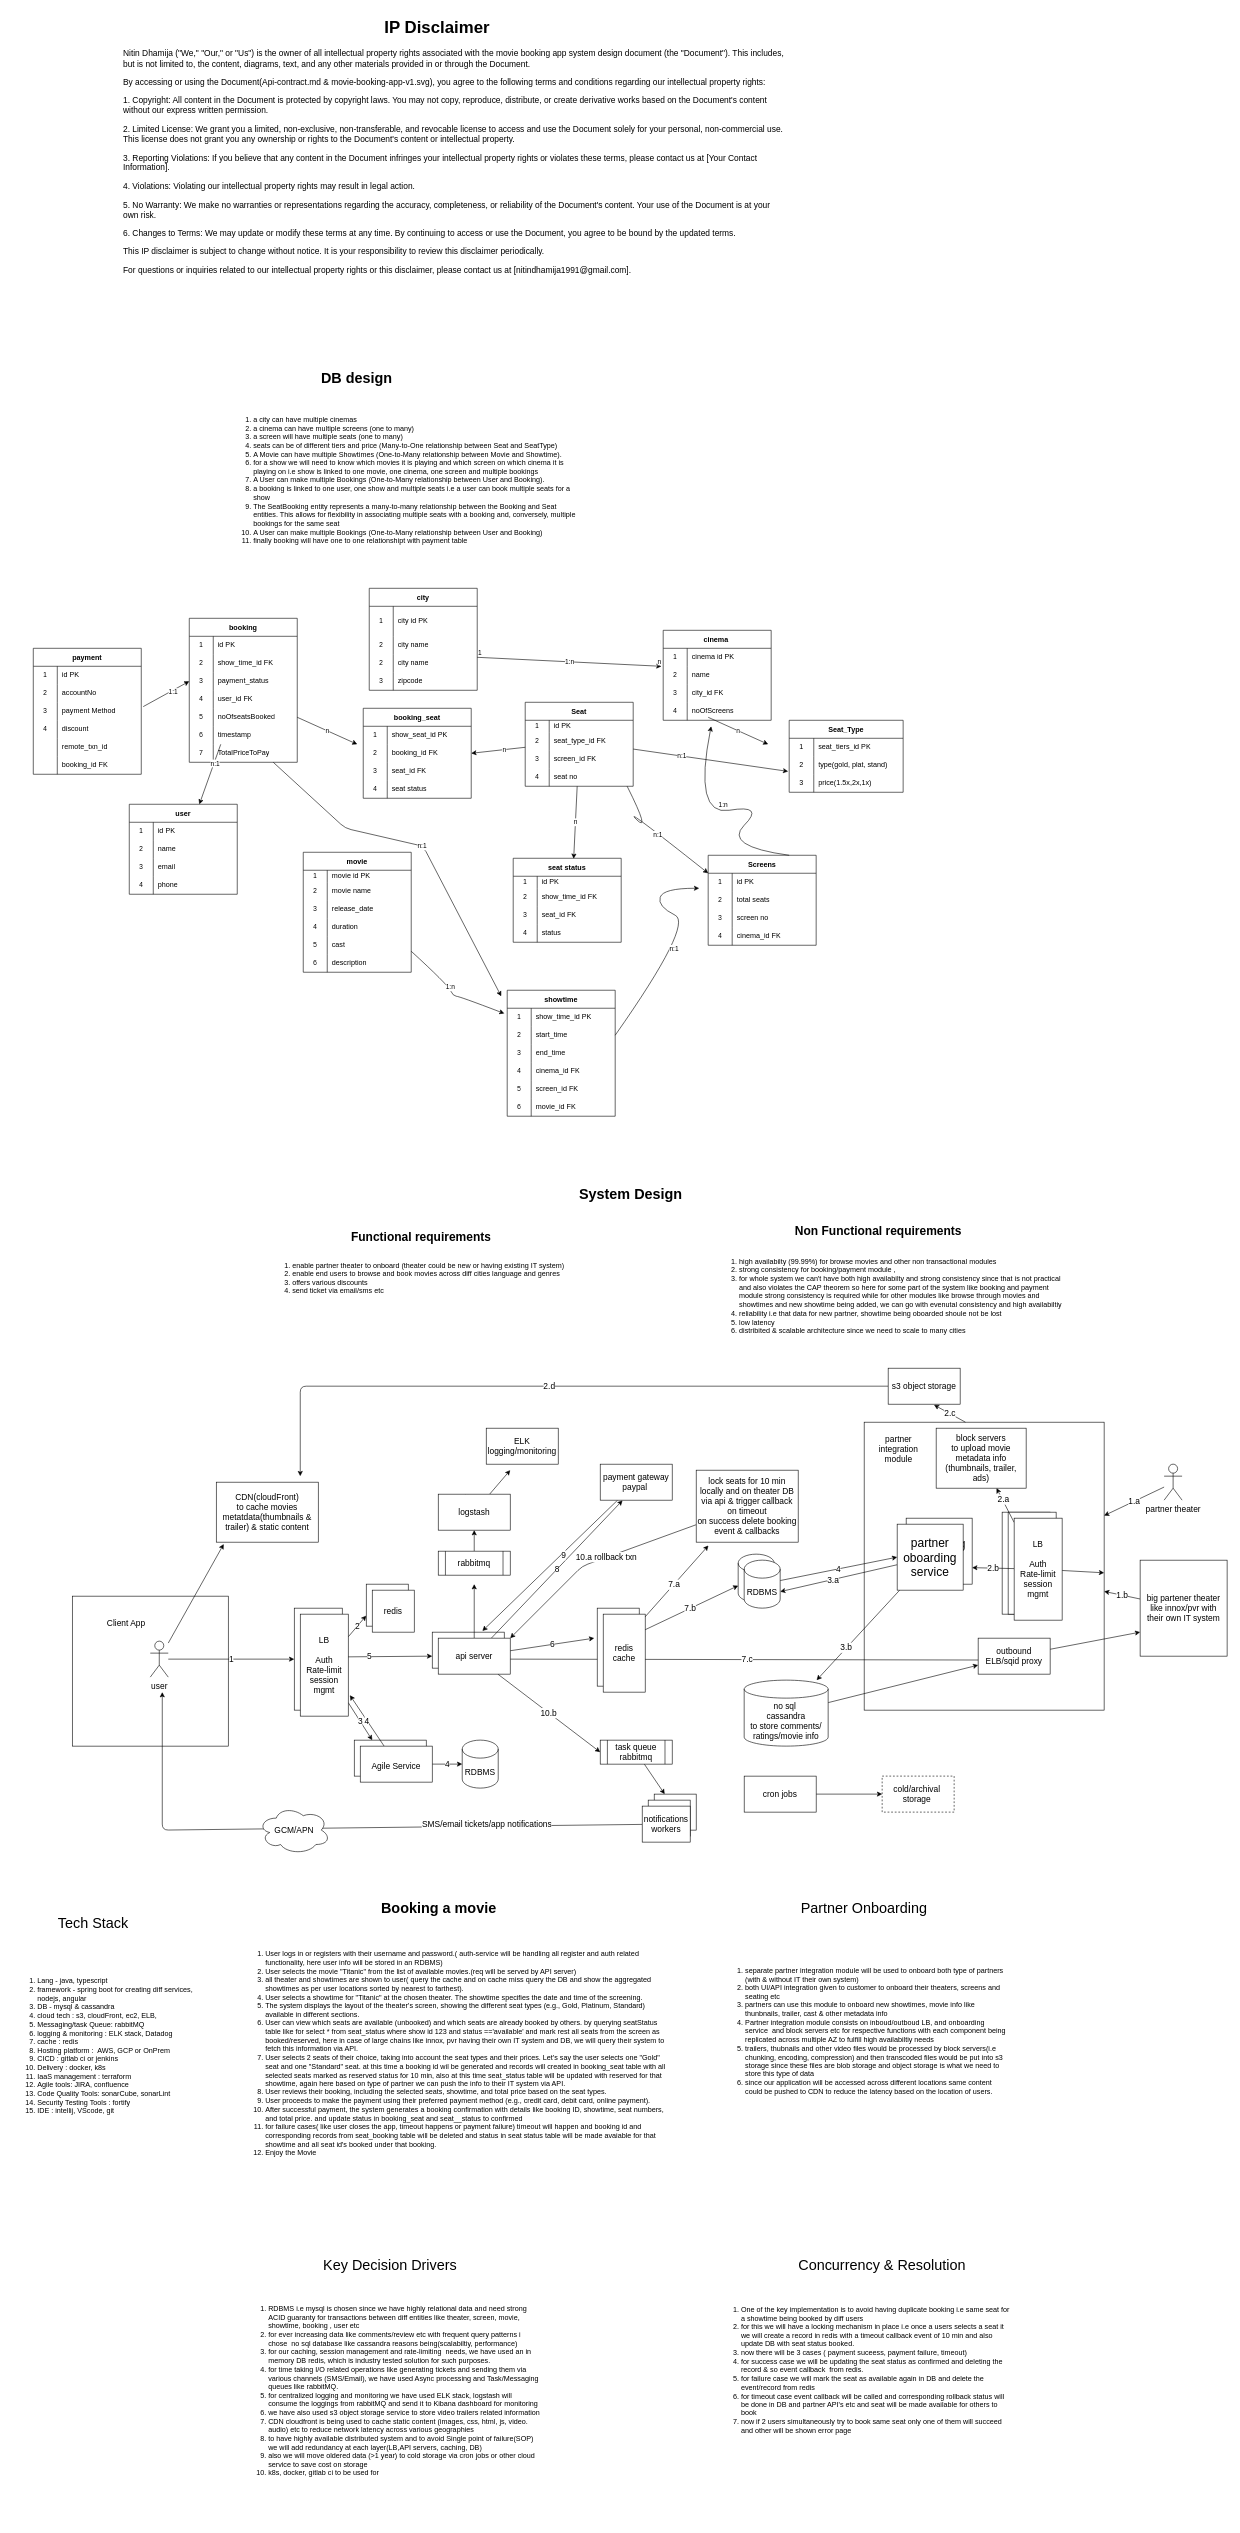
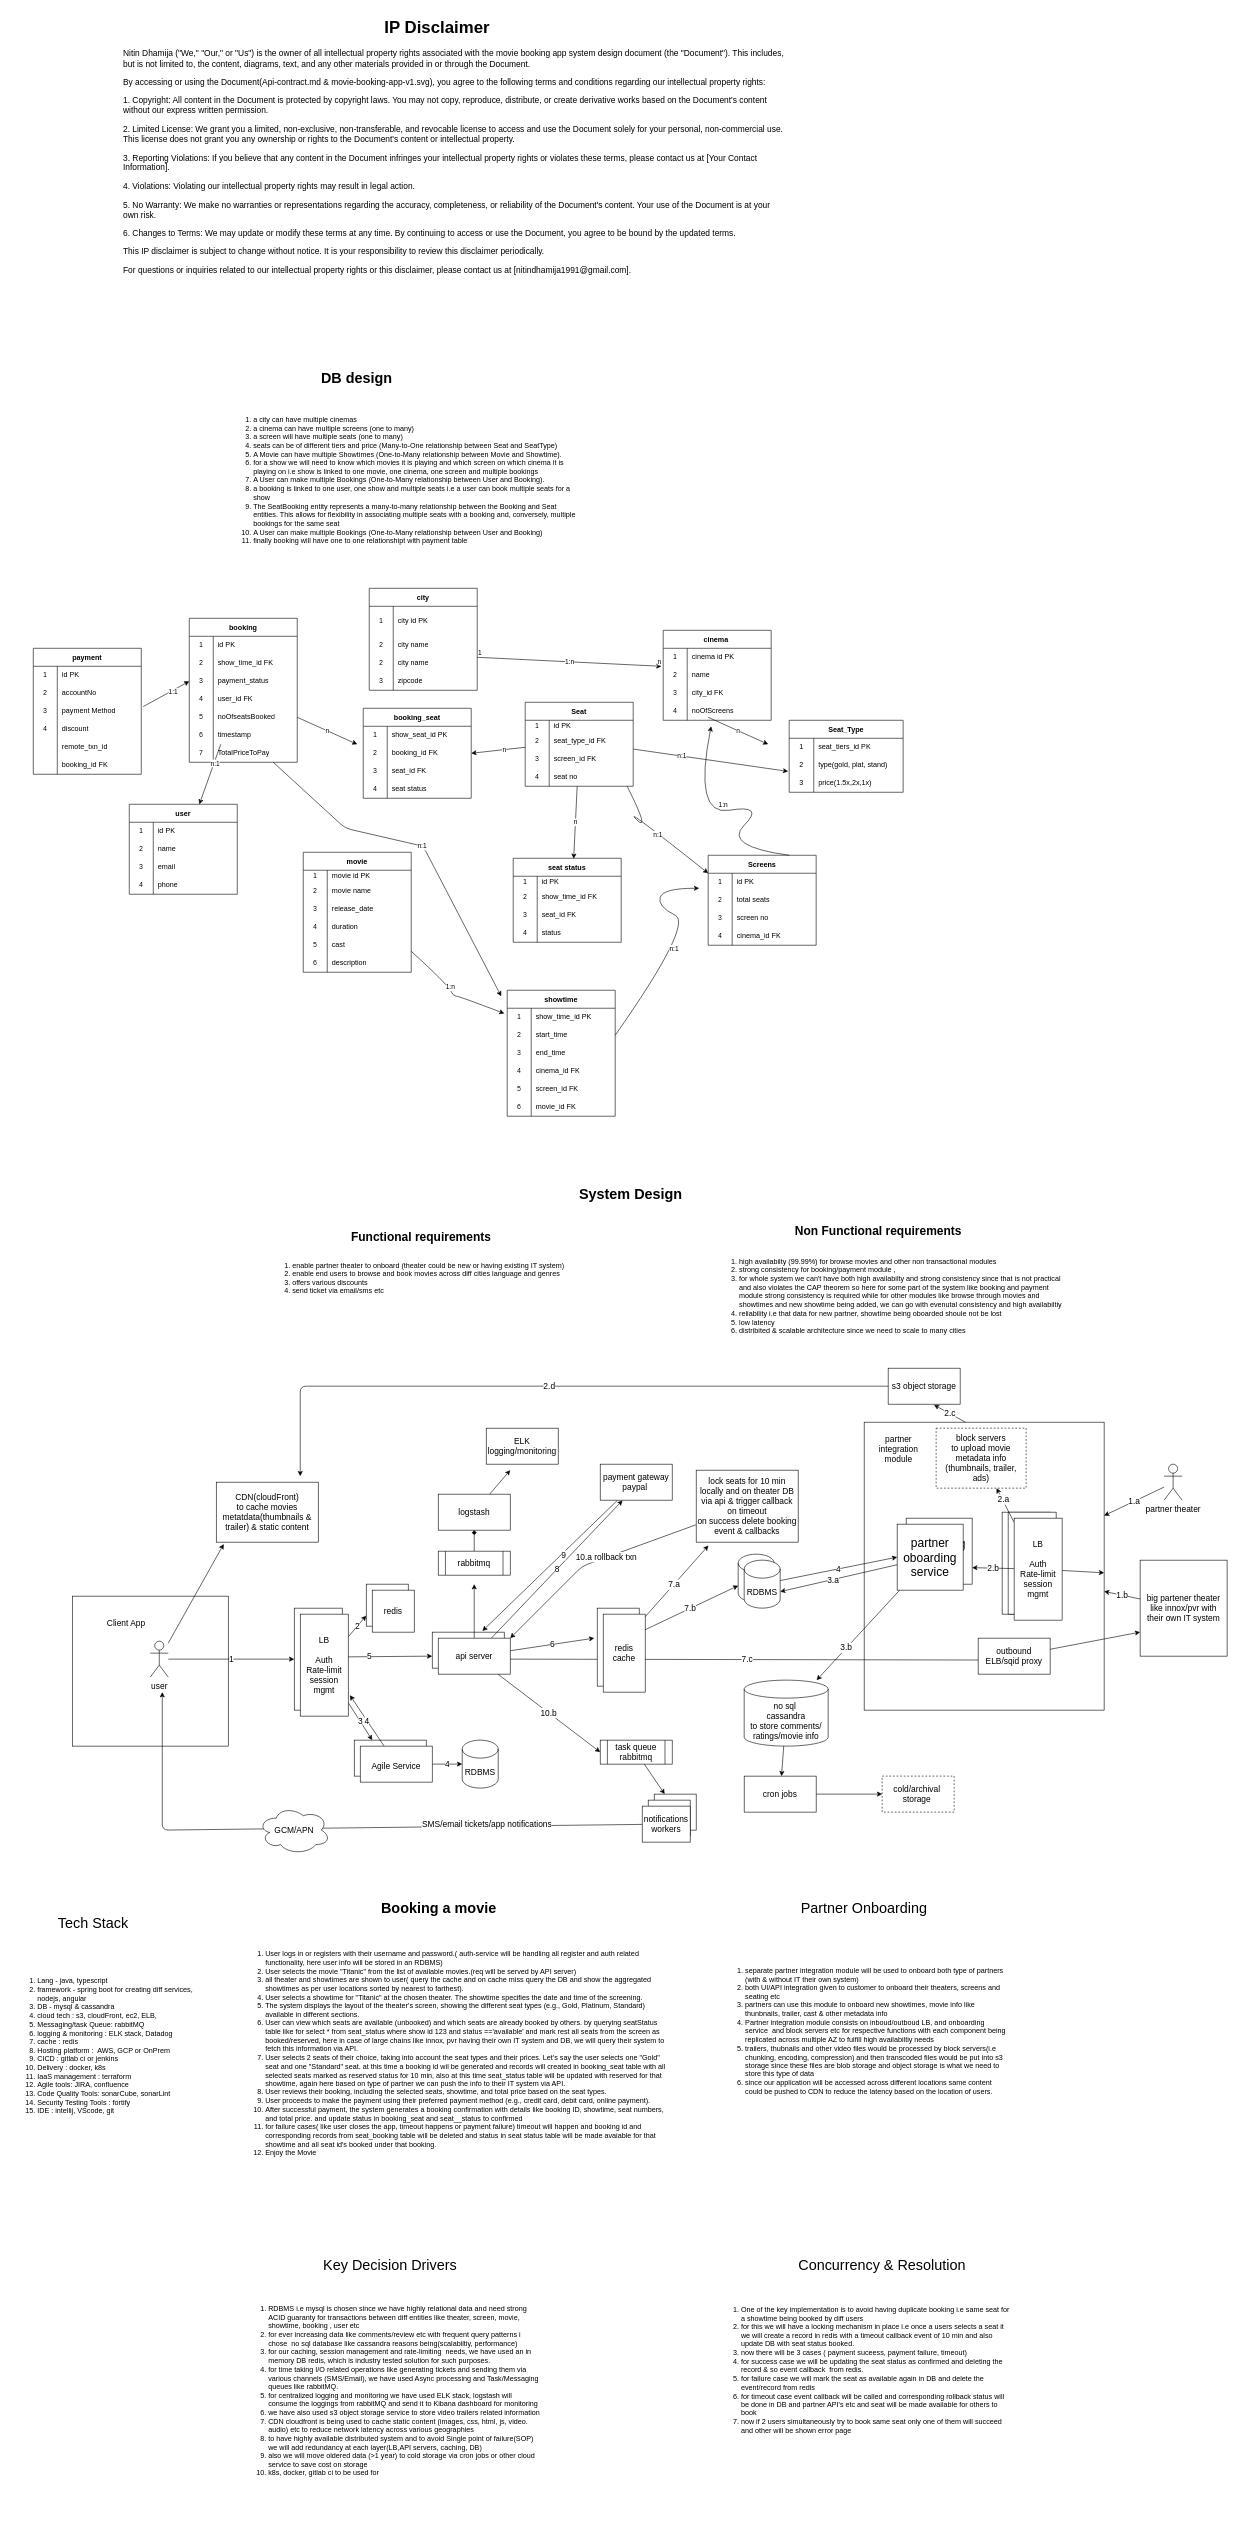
(981, 1458) -> (981, 1458)
(474, 1535) -> (474, 1536)
(902, 1684) -> (783, 1759)
